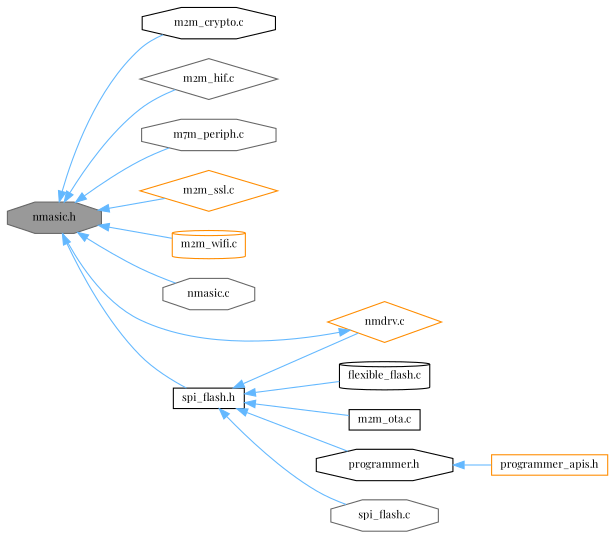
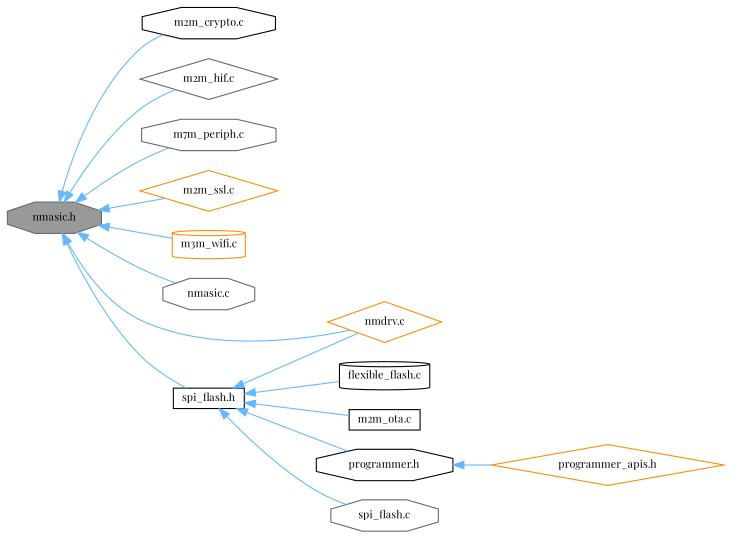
(209, 245) -> (209, 245)
(180, 333) -> (191, 336)
(550, 465) -> (608, 465)
